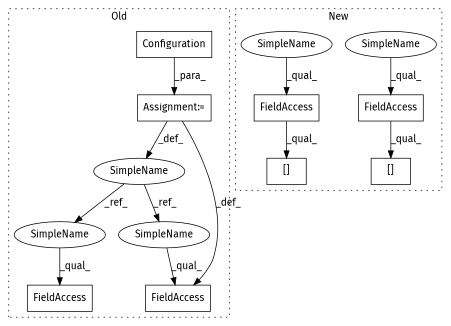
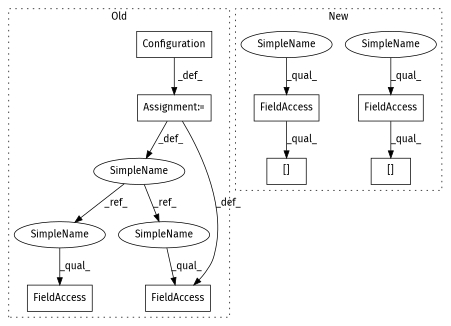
(190, 76) -> (190, 76)
